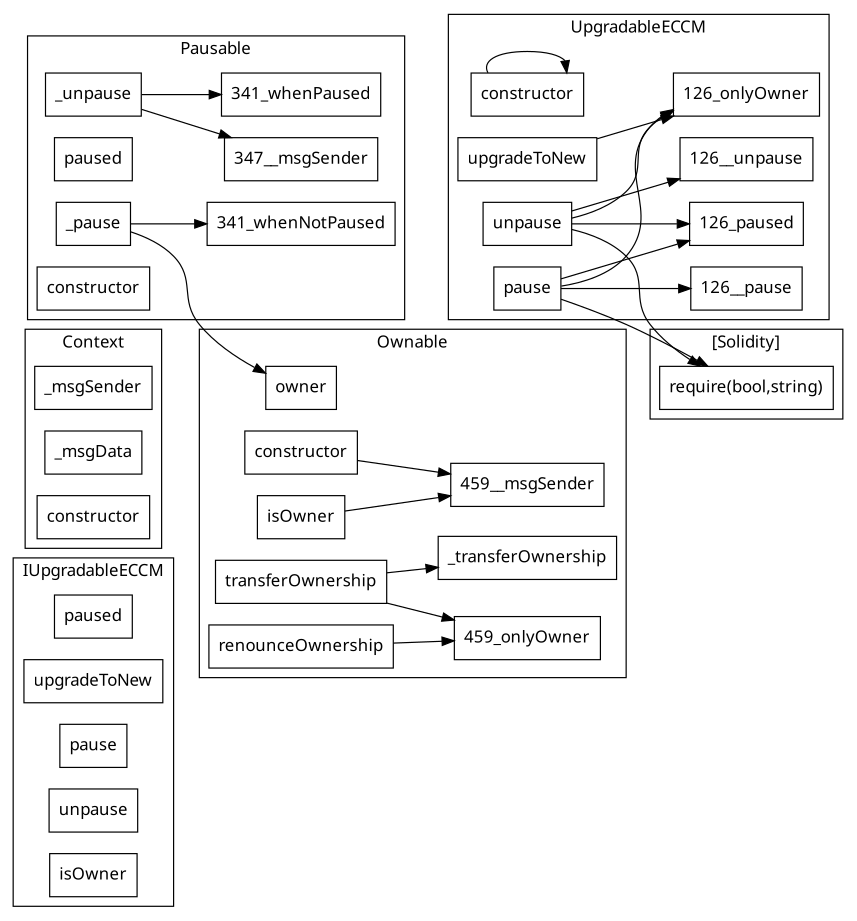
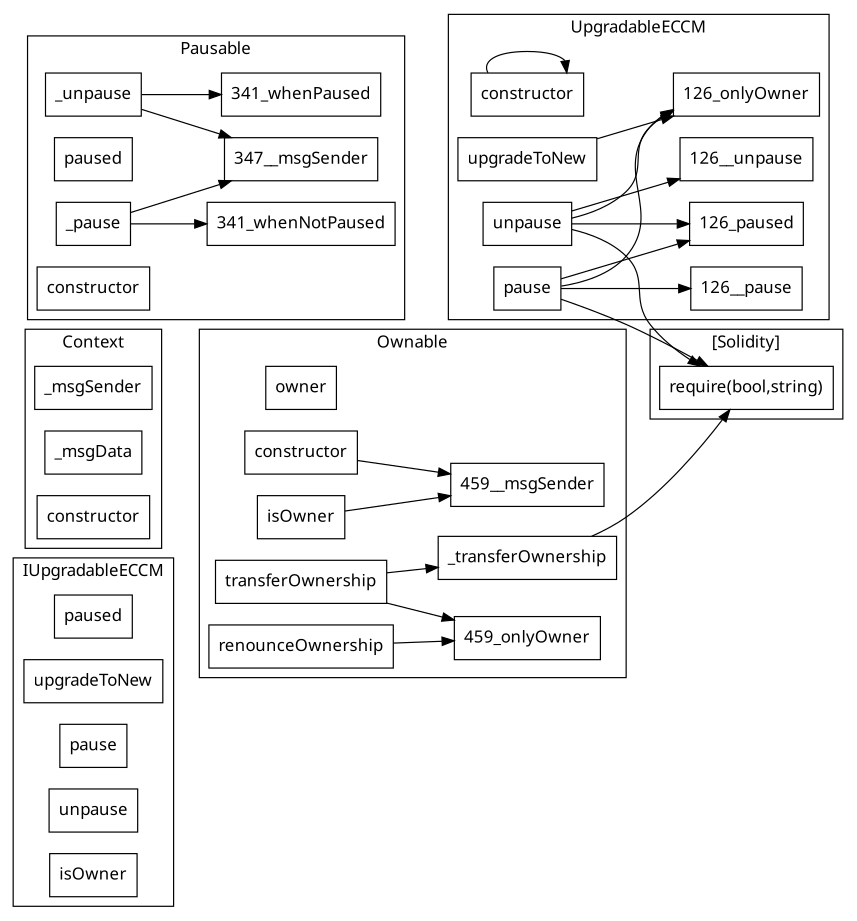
(189, 300) -> (175, 198)
none -> (664, 486)
